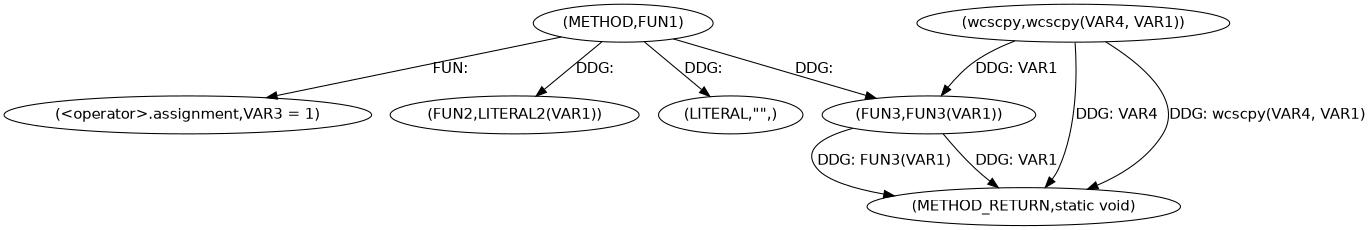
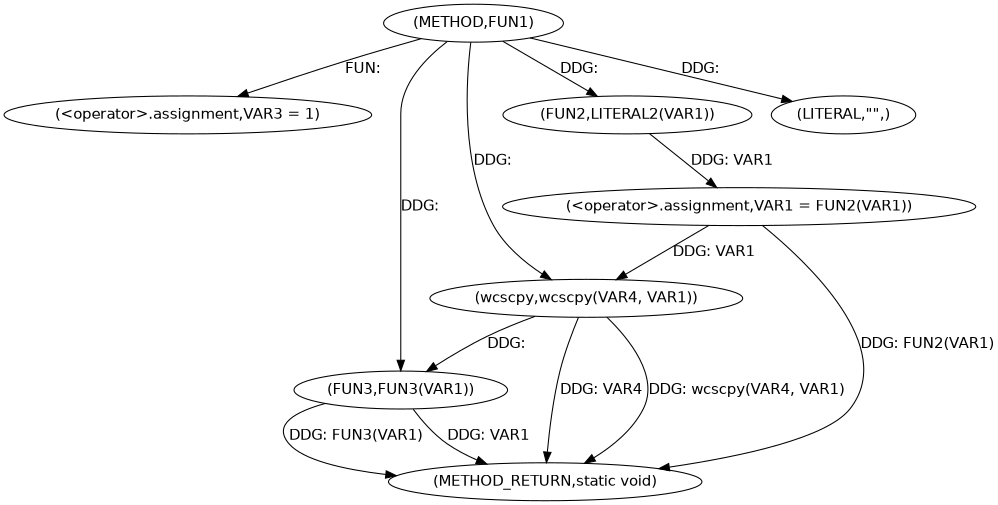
(1017, 69) -> (509, 344)
none -> (474, 170)
none -> (739, 207)
